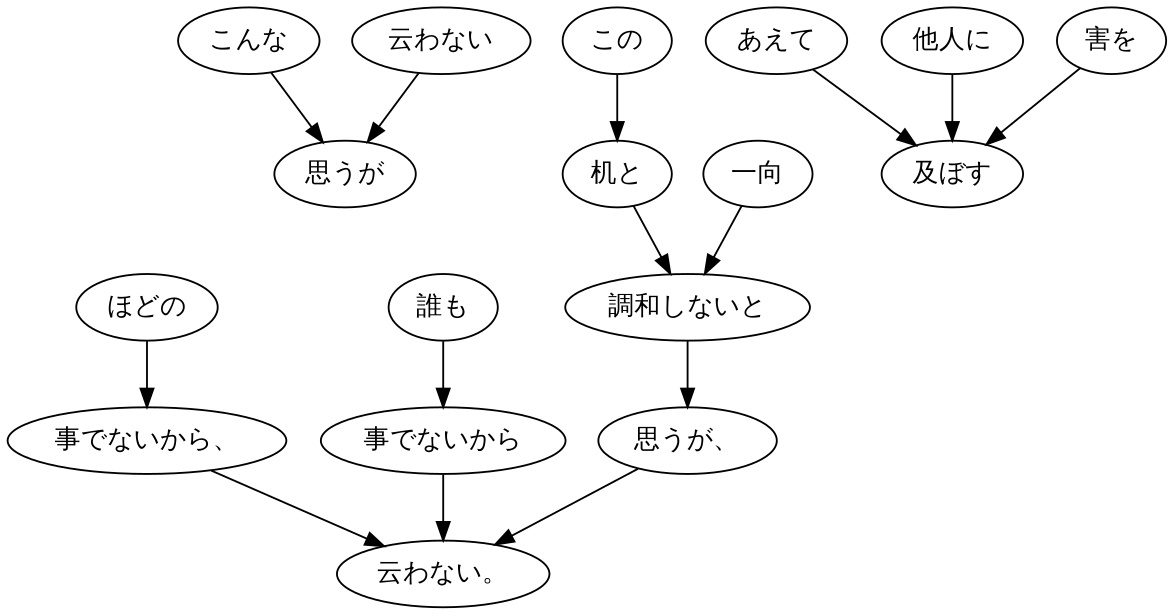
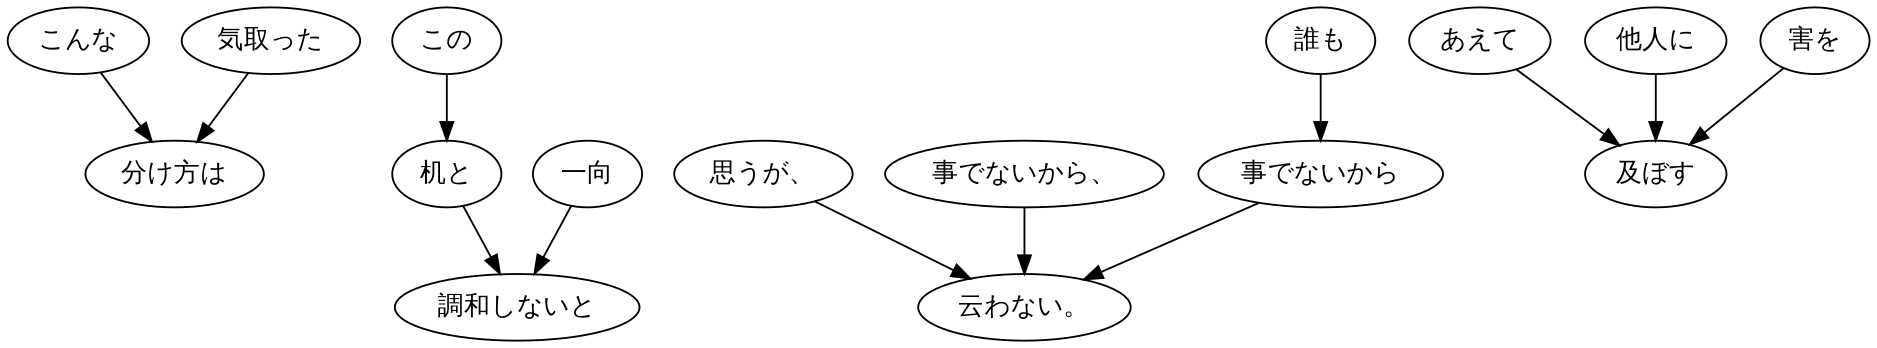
(441, 41) -> (271, 41)
(345, 174) -> (175, 174)
(147, 307) -> none
(688, 365) -> none
